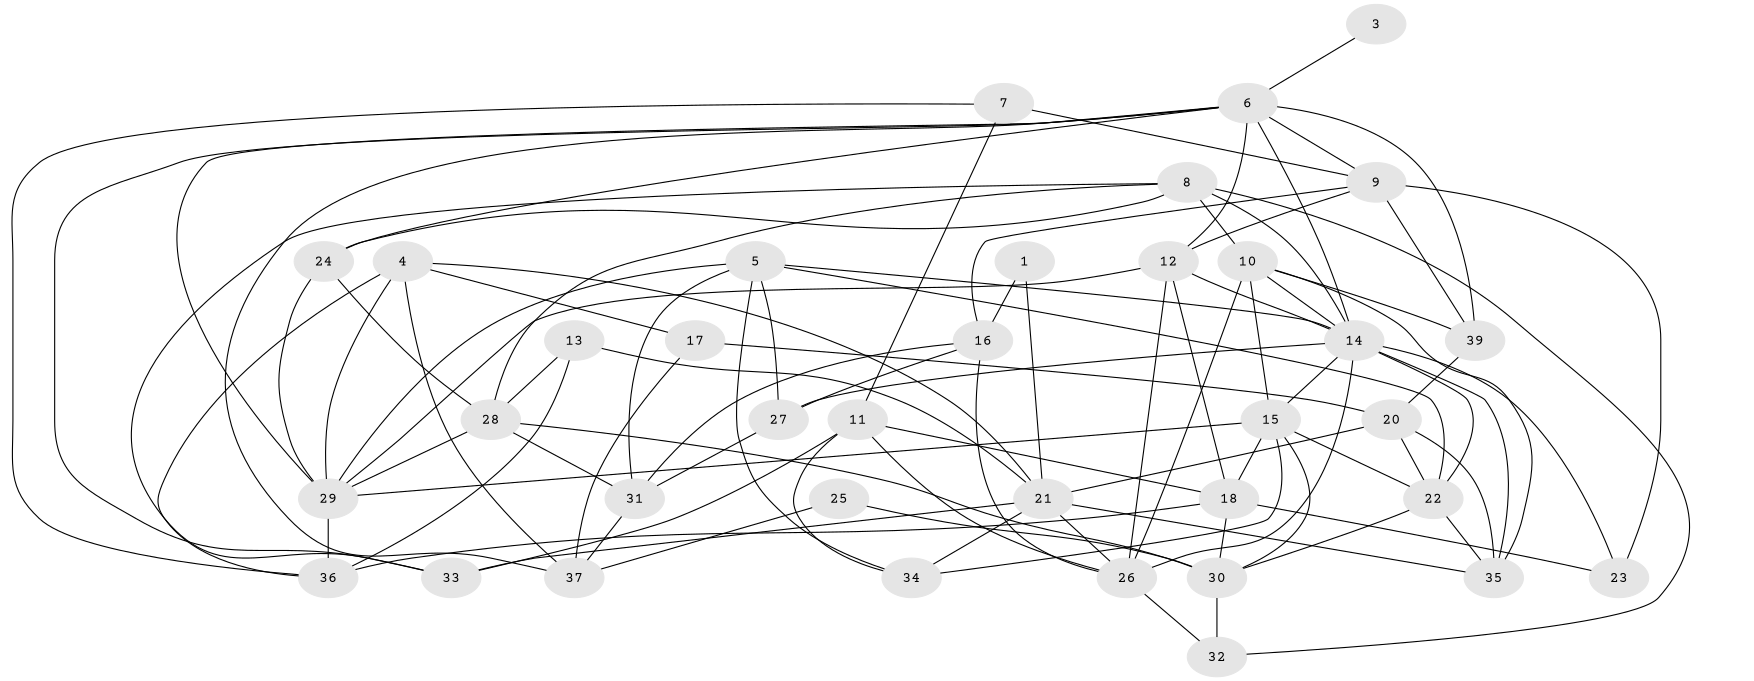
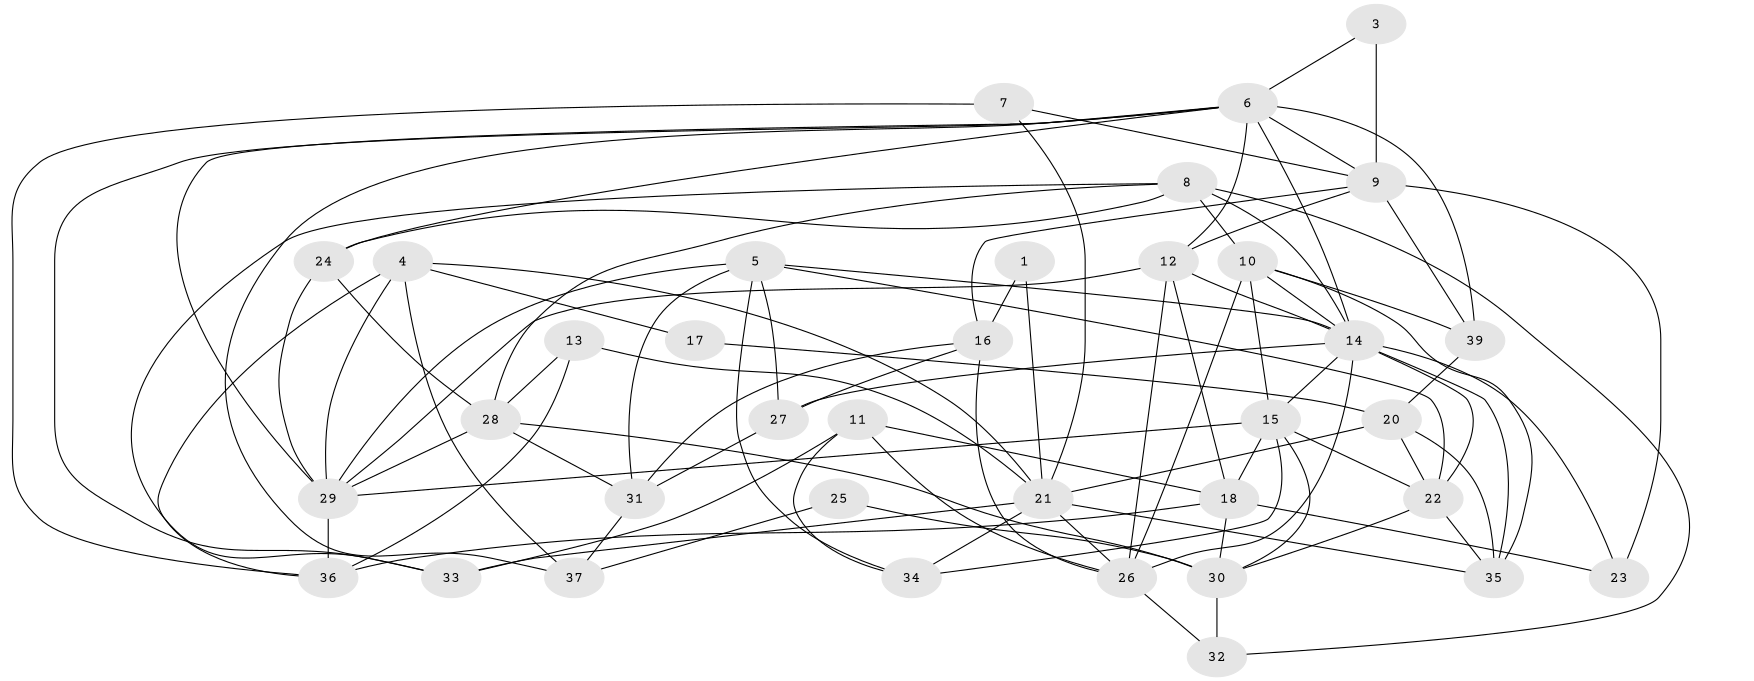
none -> (1376, 103)
(931, 262) -> (1085, 303)
(611, 450) -> none
